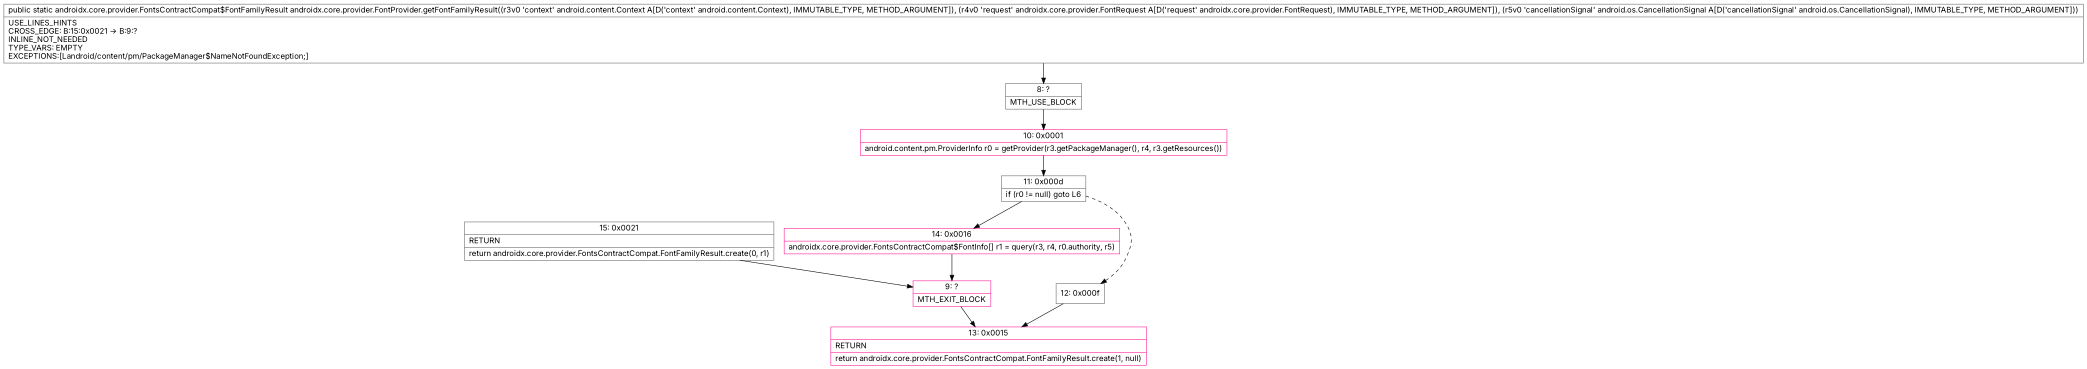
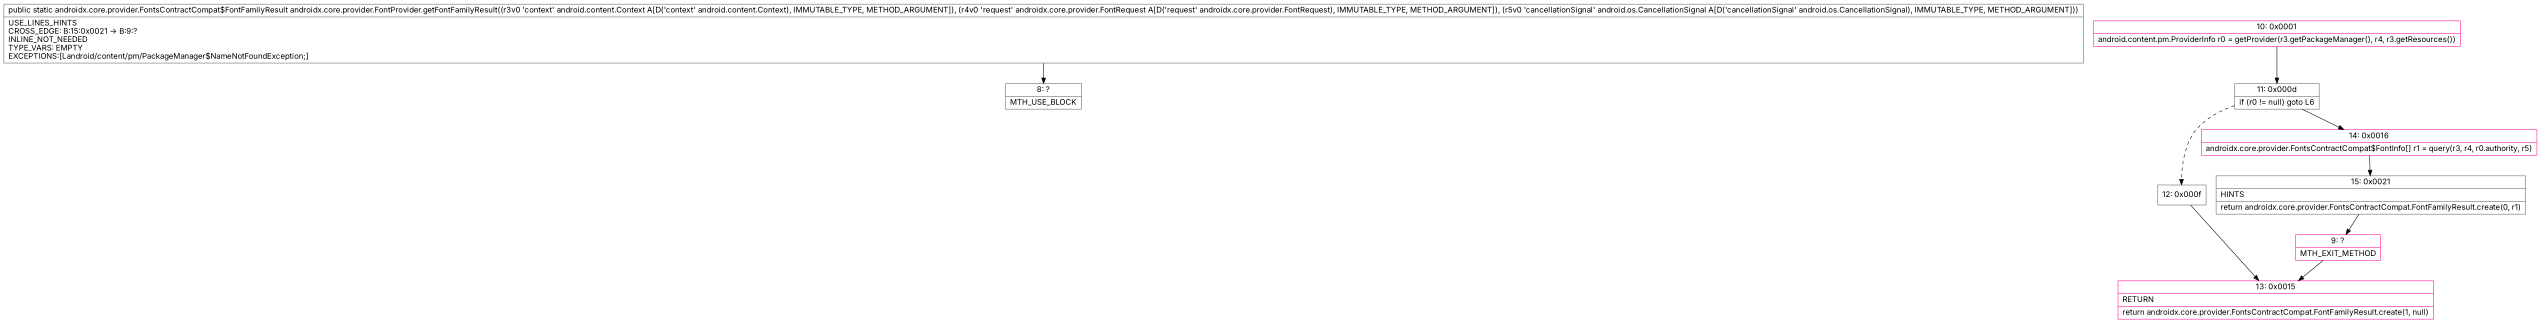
(1044, 117) -> none
(485, 241) -> (2232, 195)
(952, 265) -> (2370, 163)
(952, 300) -> (2338, 254)
